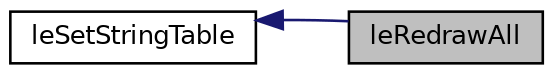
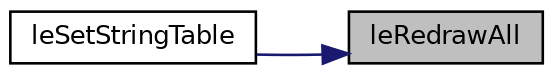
(316, 20) -> (289, 55)
